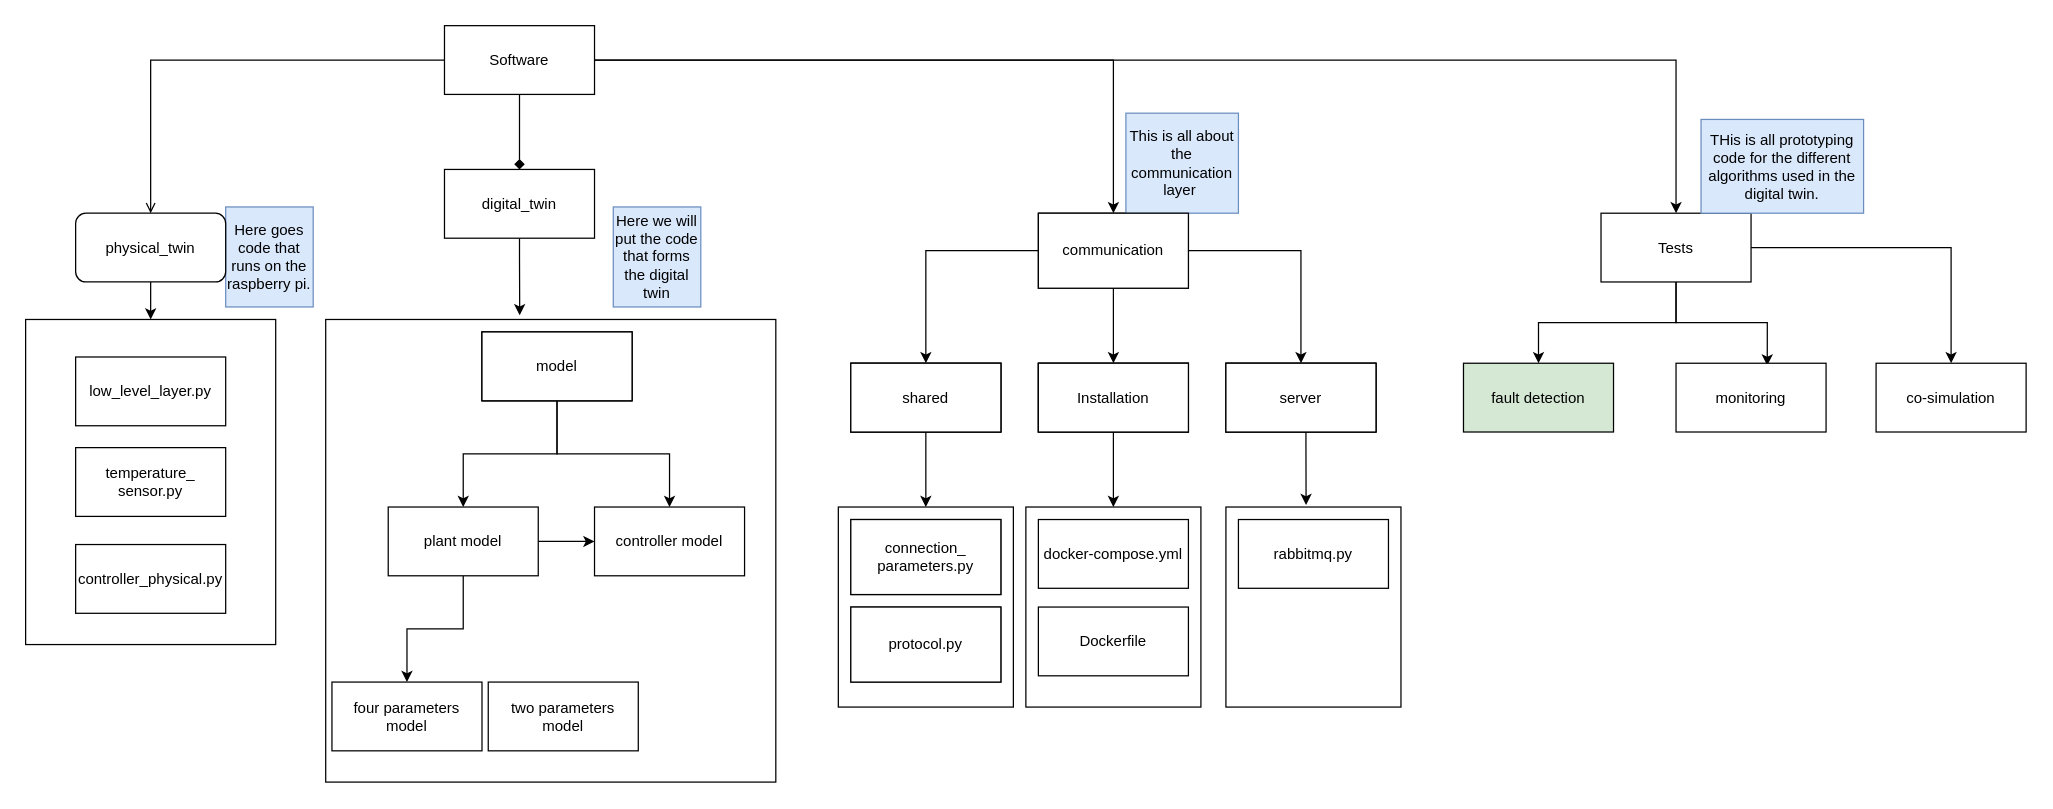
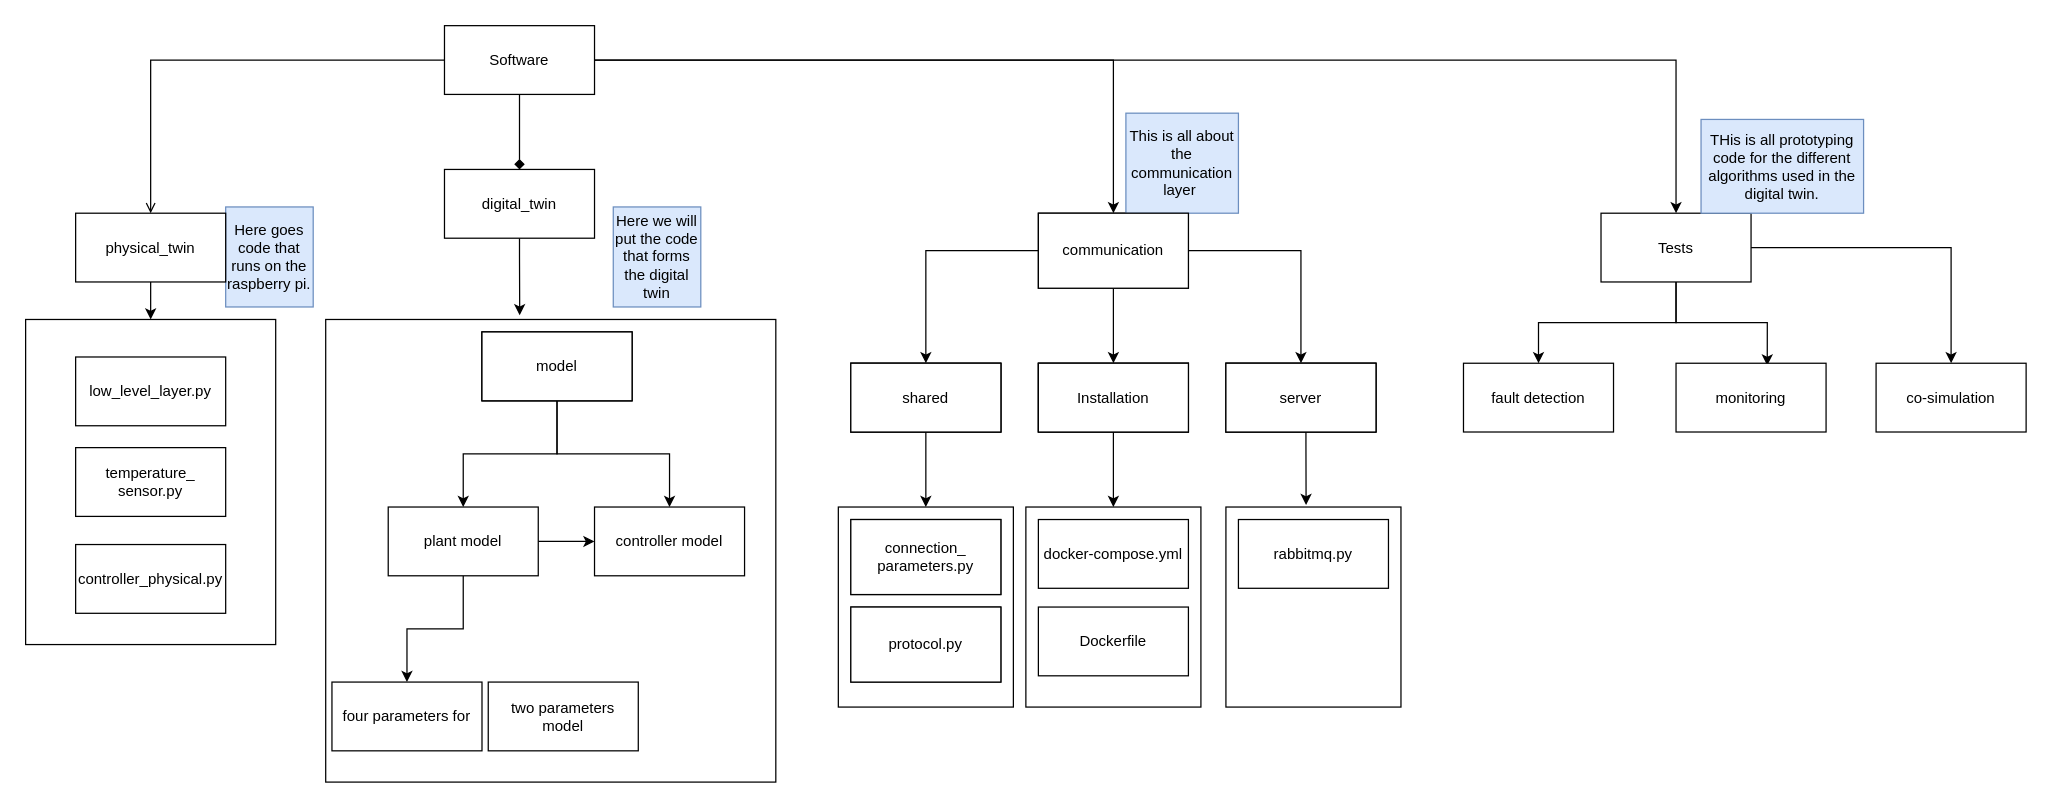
(151, 248) -> (151, 248)
(1538, 398) -> (1538, 398)
(407, 717) -> (407, 717)
